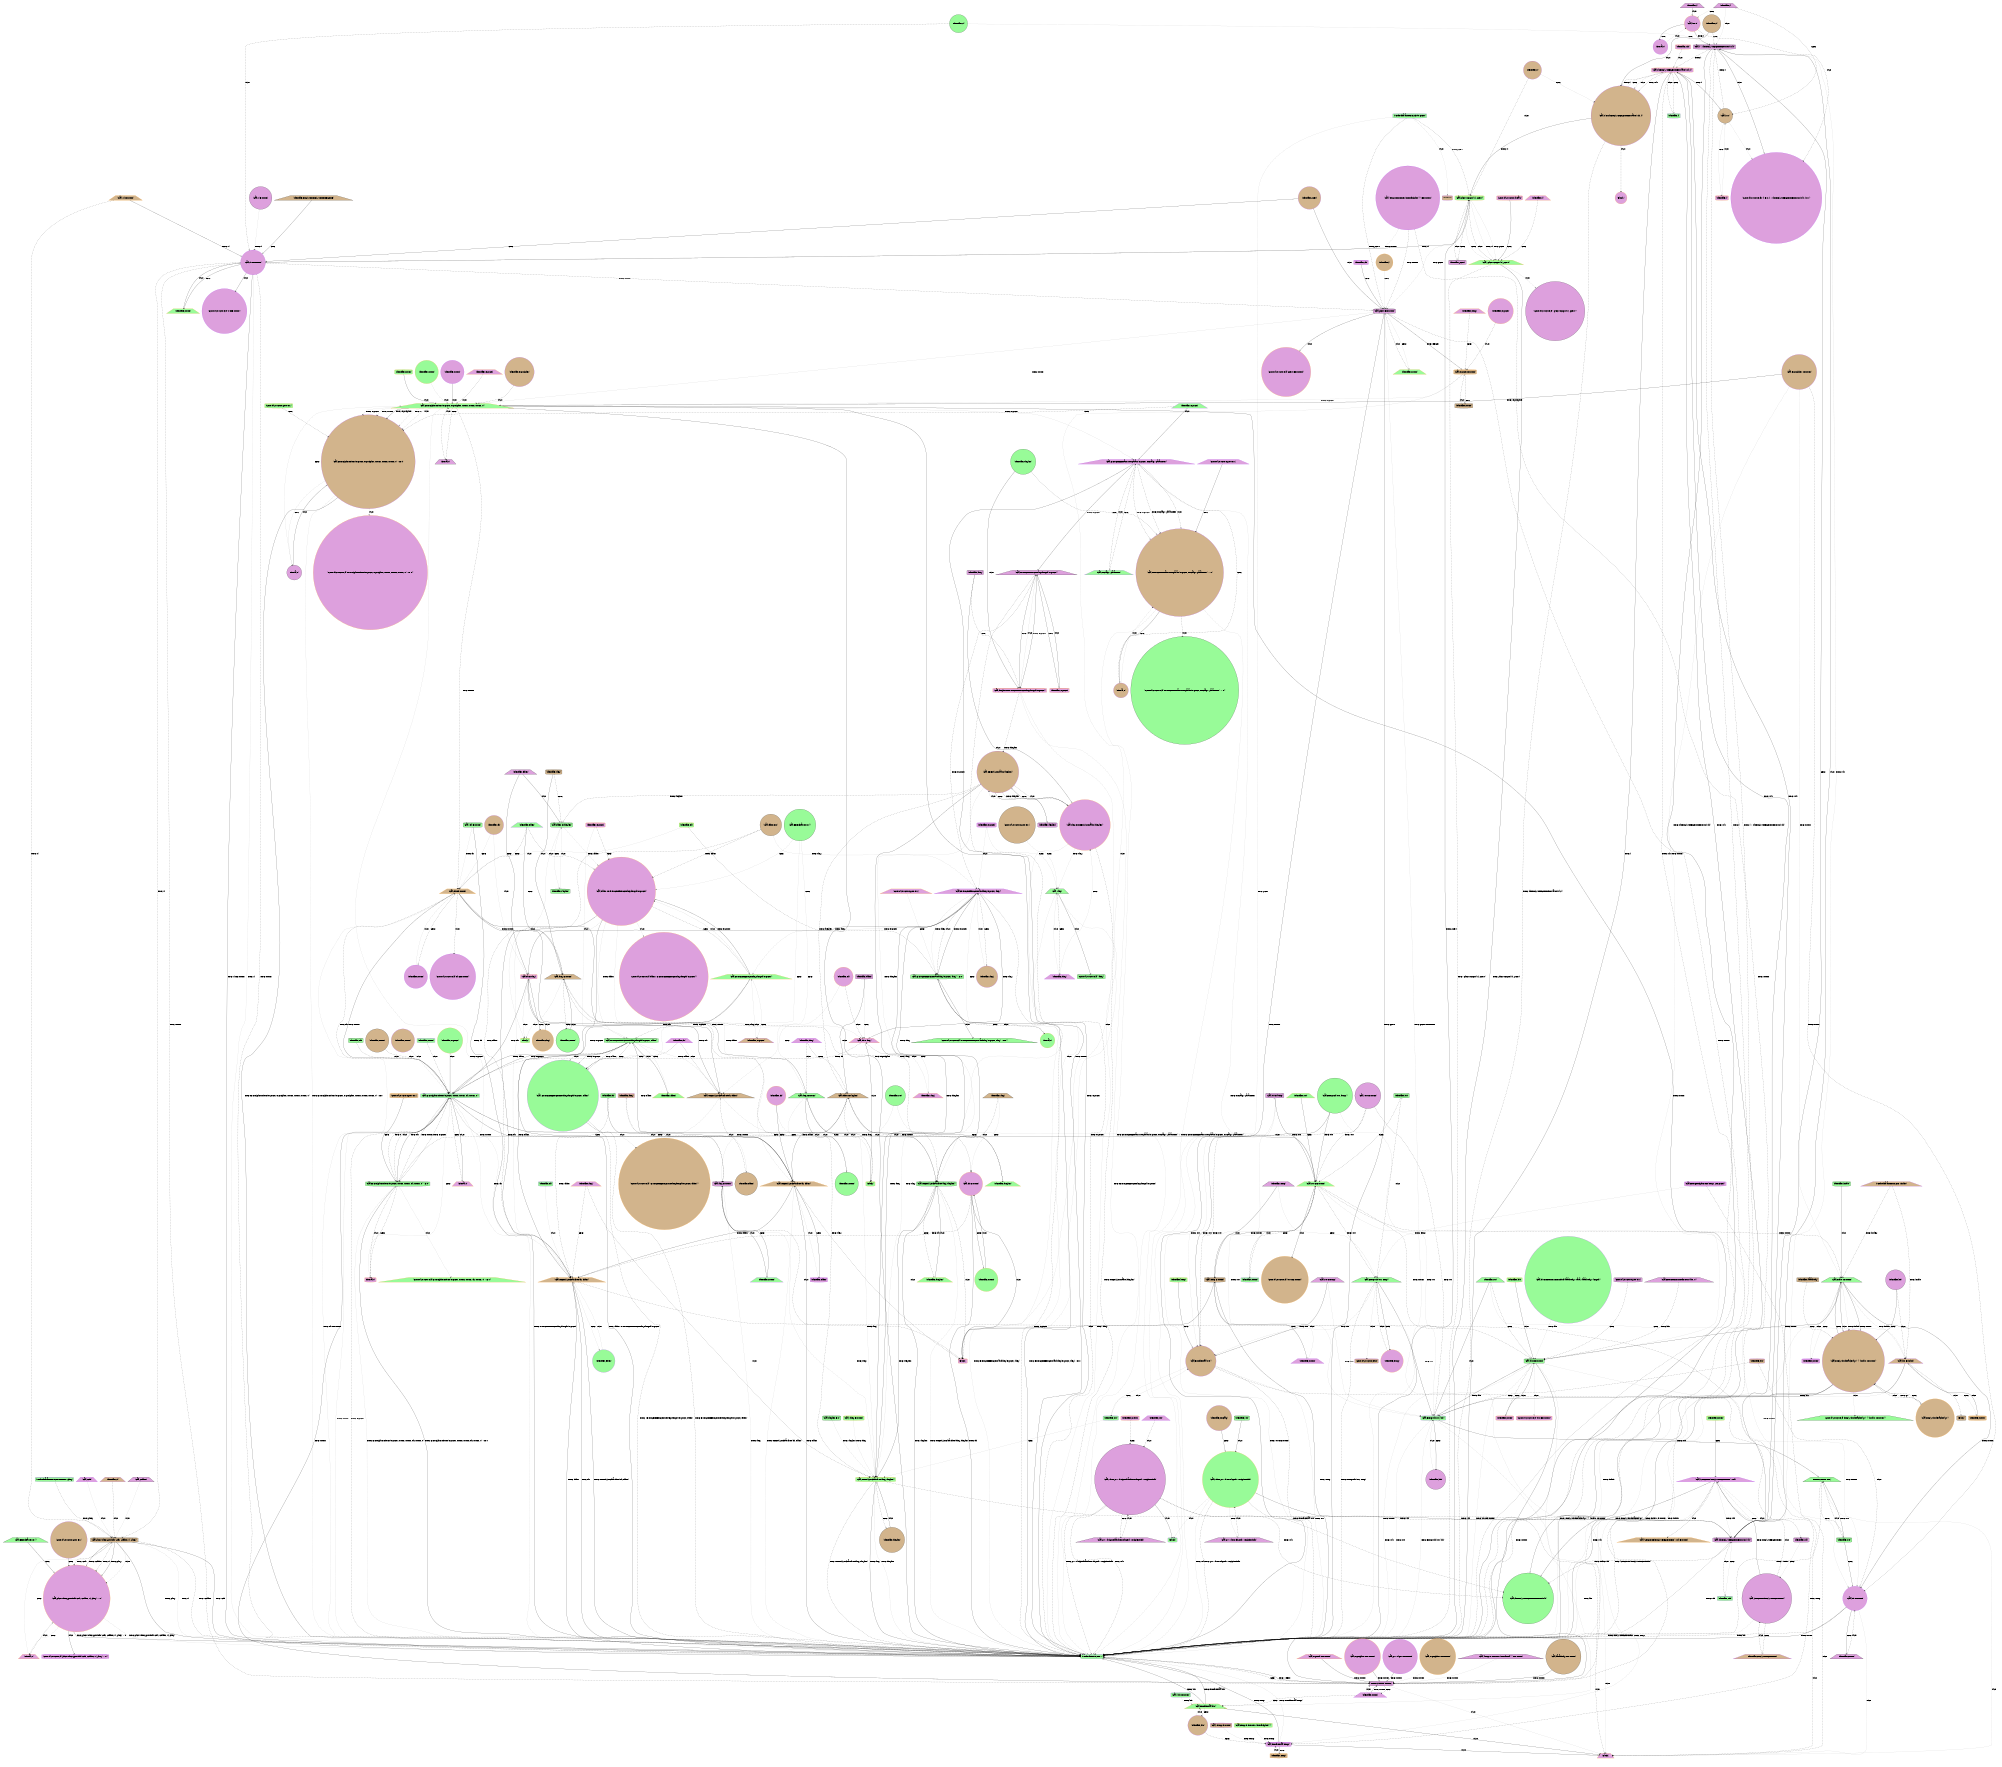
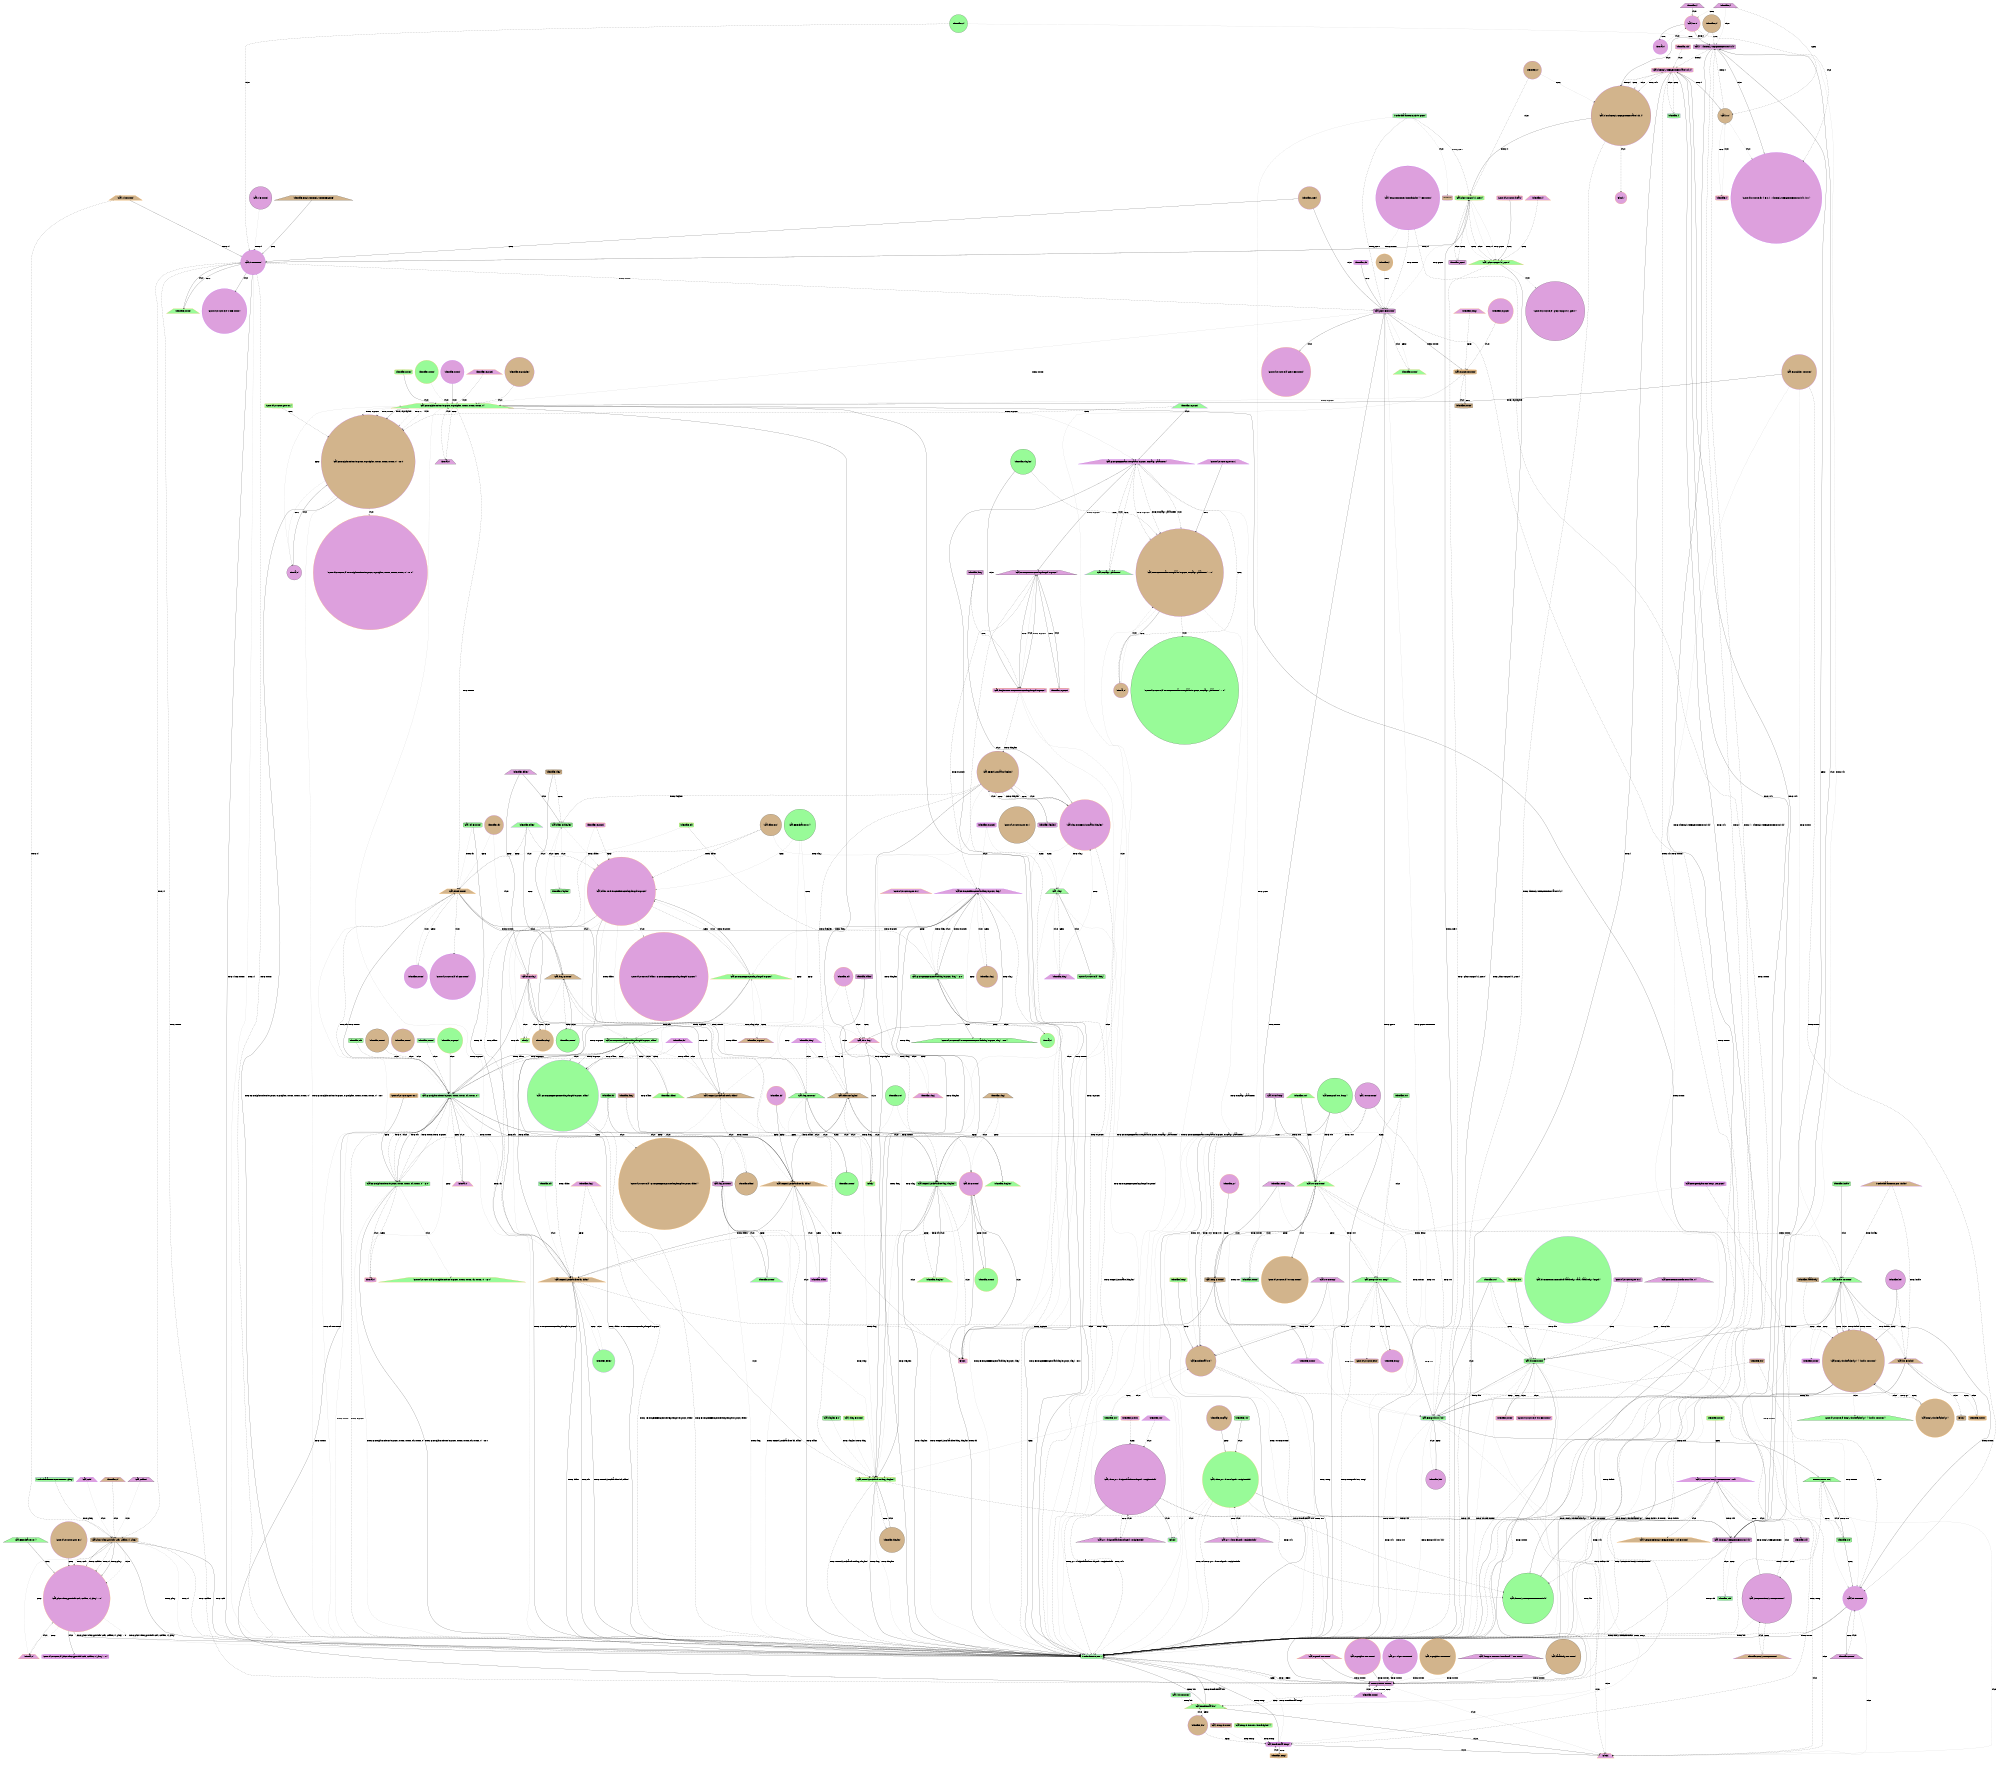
(1433, 344) -> (1433, 344)
none -> (1229, 1184)
